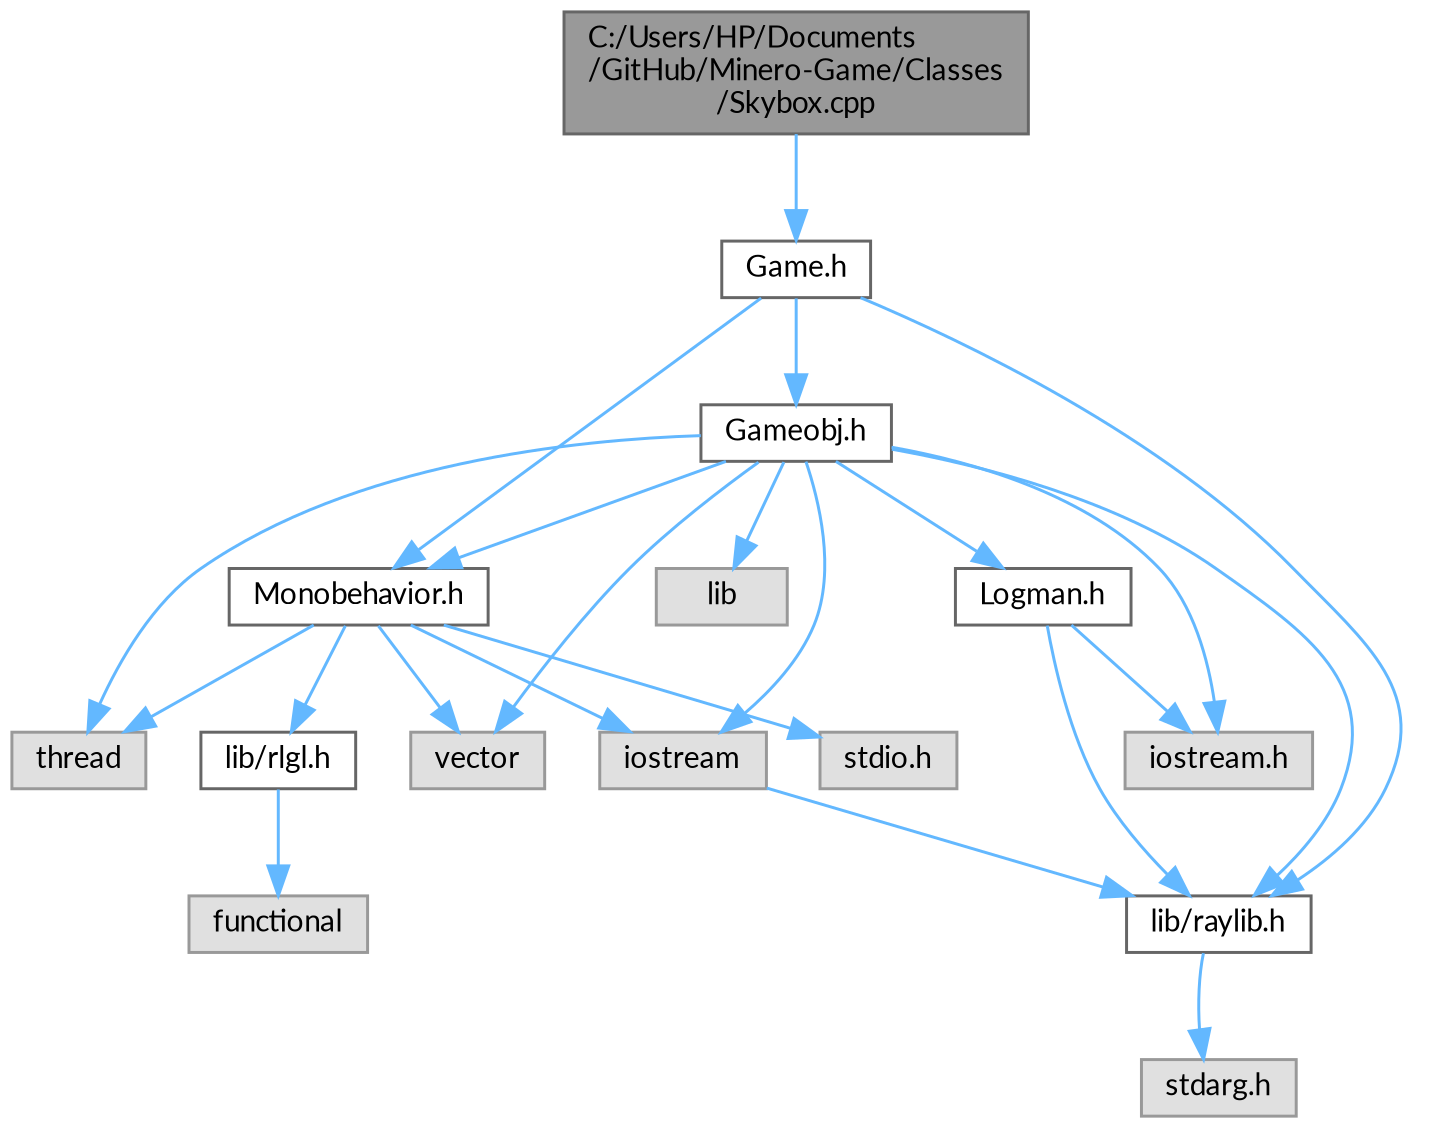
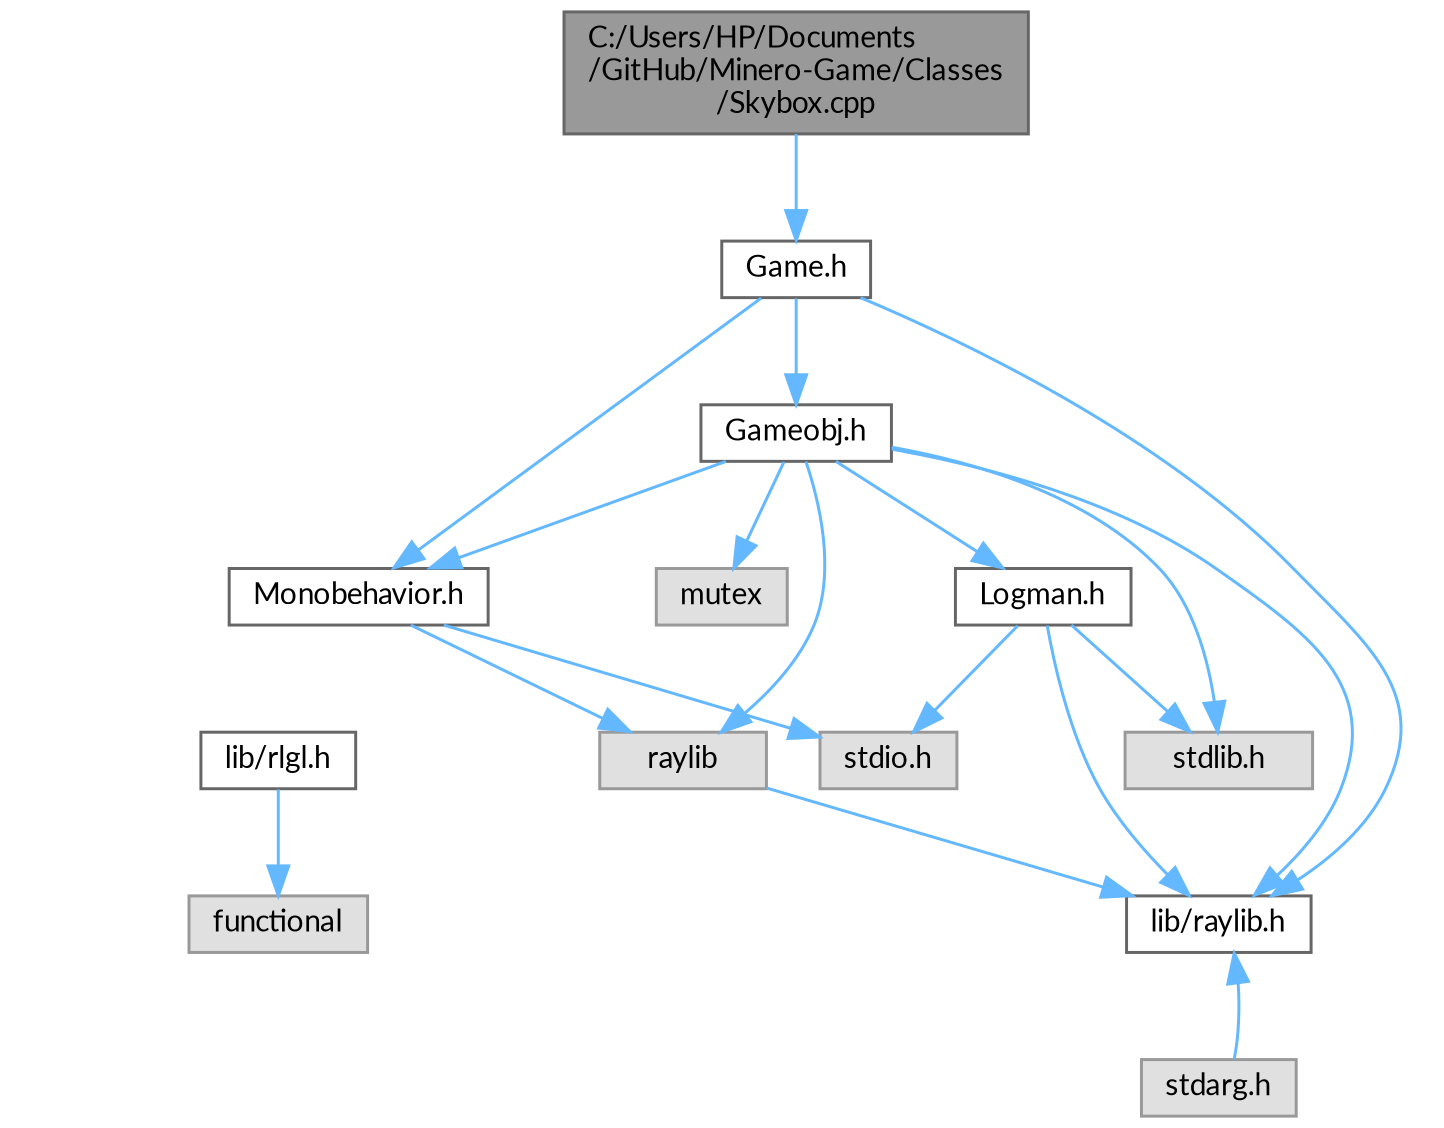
(722, 597) -> (722, 597)
(325, 665) -> none
none -> (976, 668)
(79, 760) -> none
(478, 760) -> none
(683, 760) -> (683, 760)
(1219, 760) -> (1219, 760)
(1199, 991) -> (1239, 1021)
